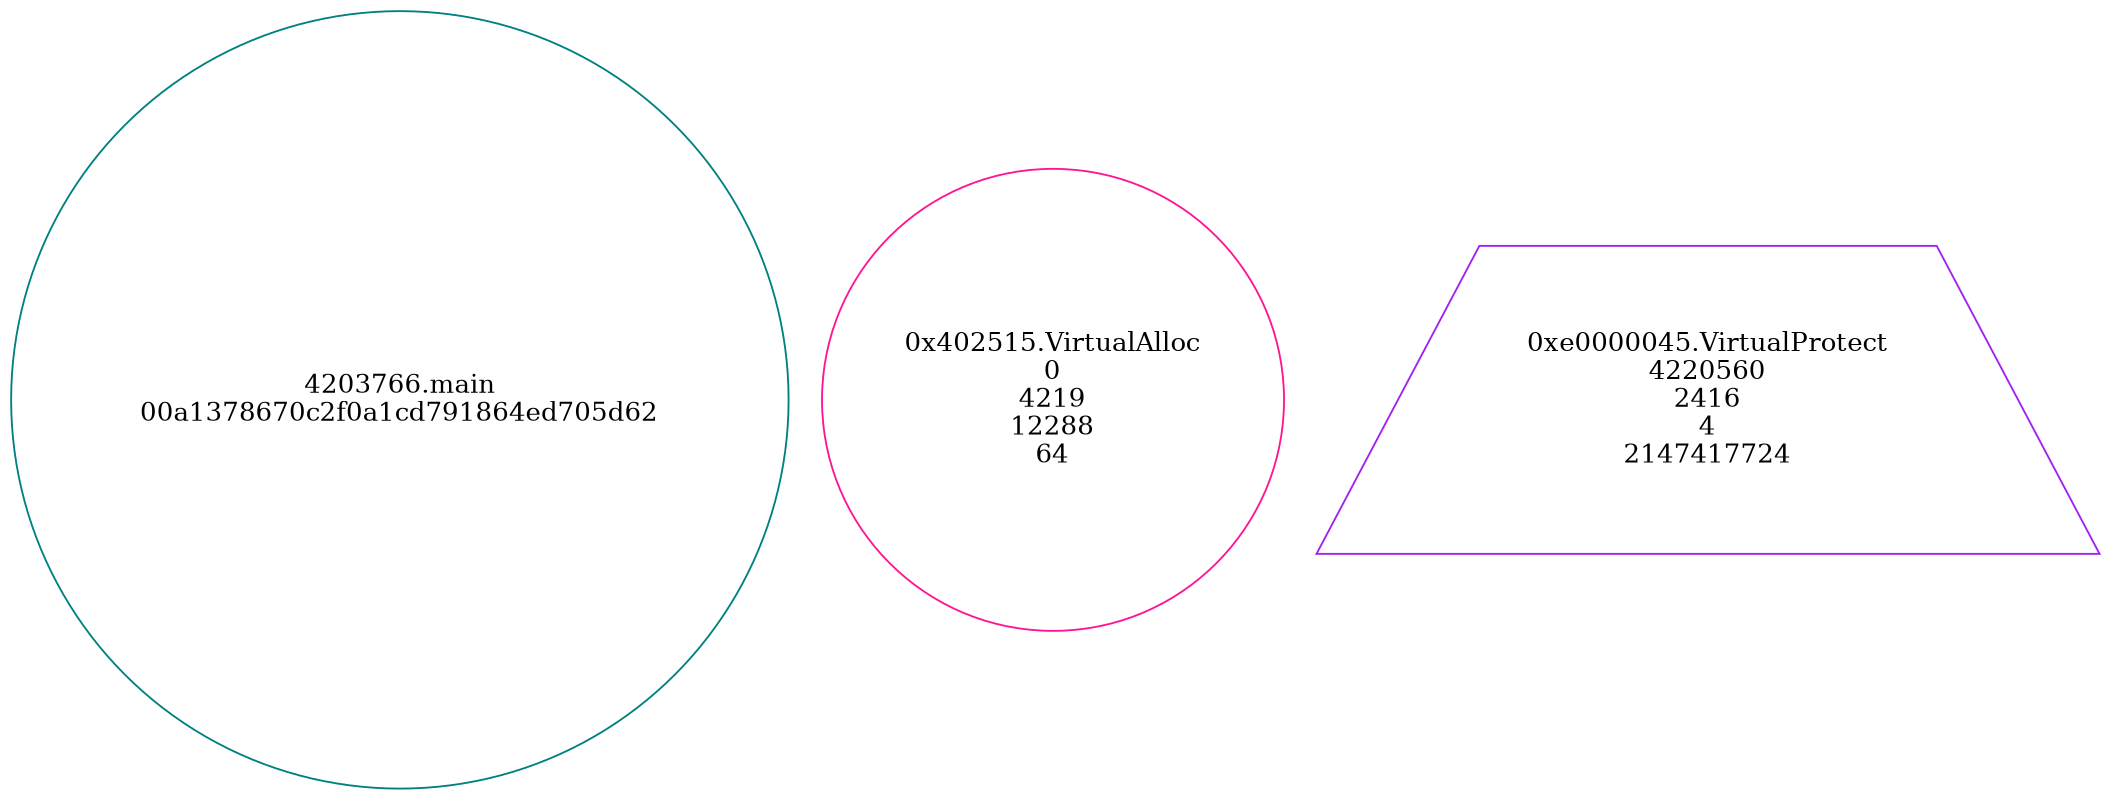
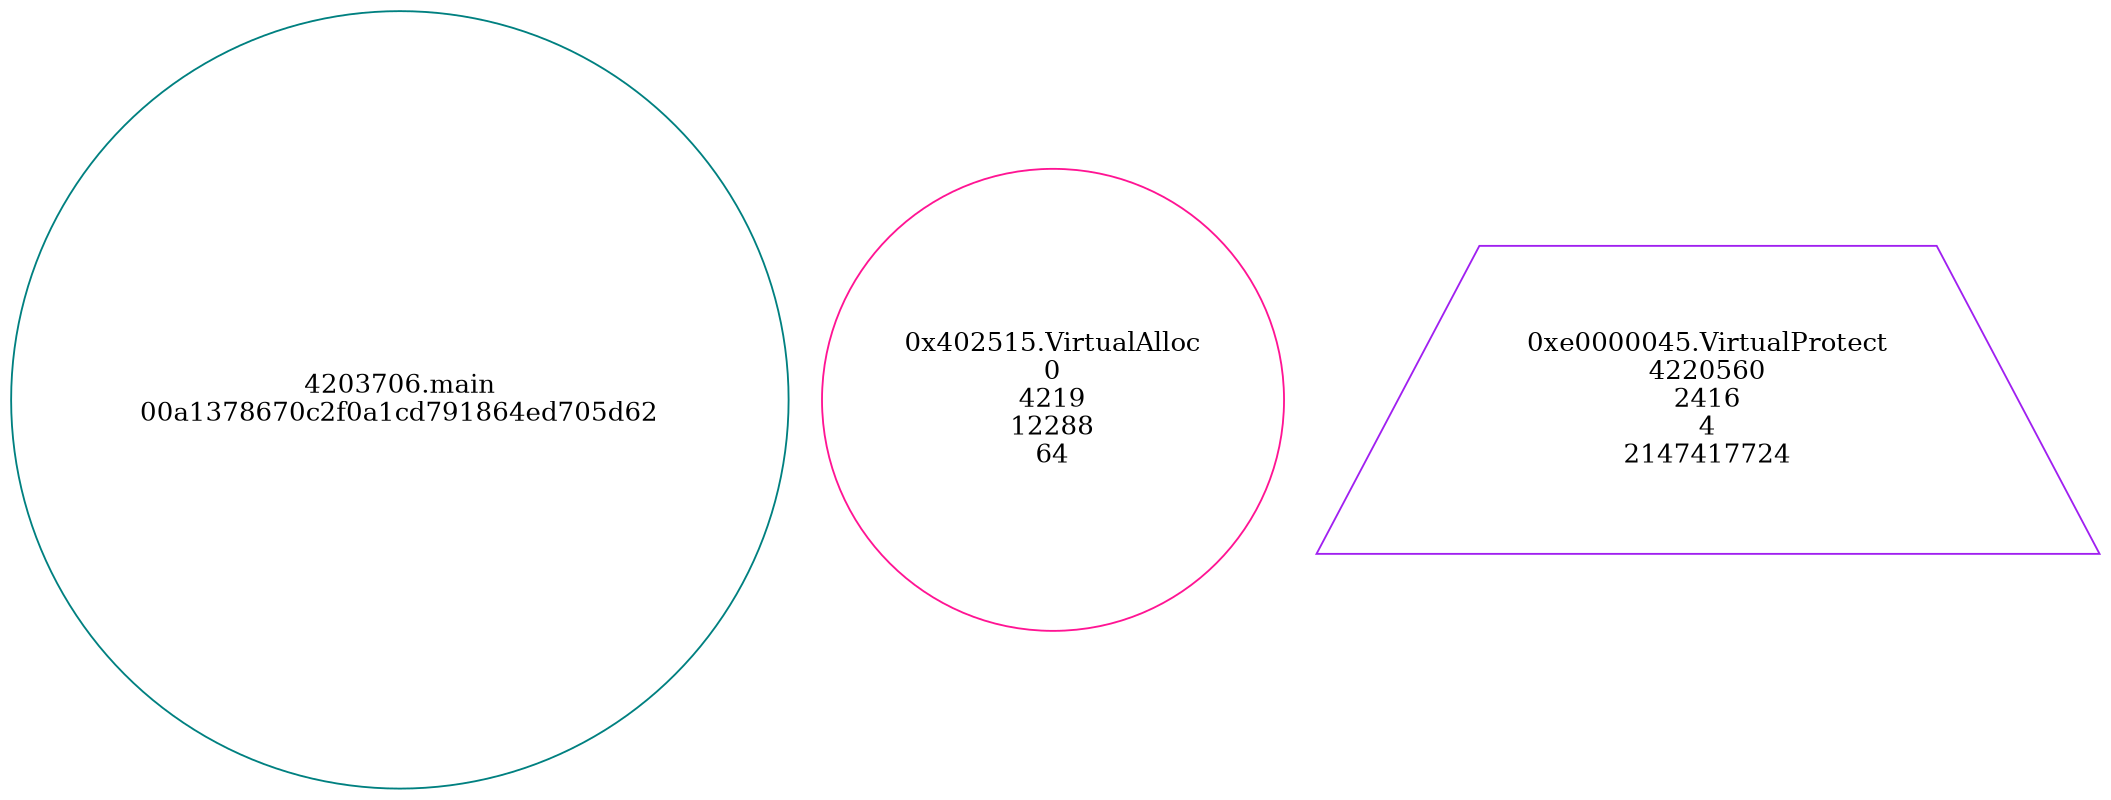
(400, 400) -> (400, 400)
